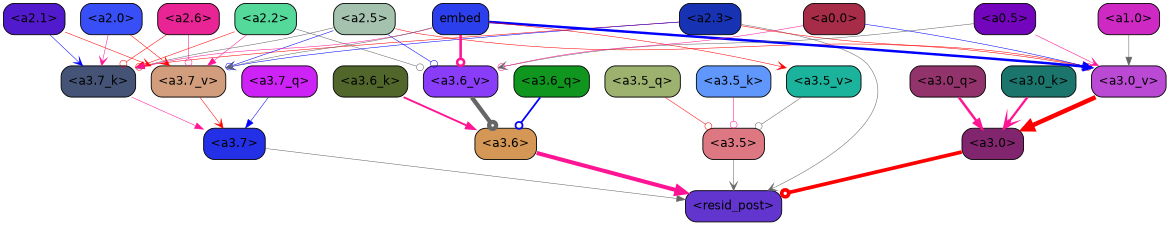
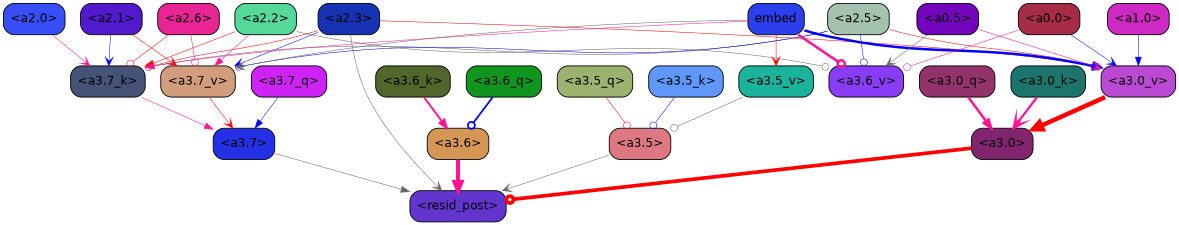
(143, 44) -> none
(1129, 46) -> (1138, 46)
(734, 109) -> (665, 110)
(481, 110) -> none
